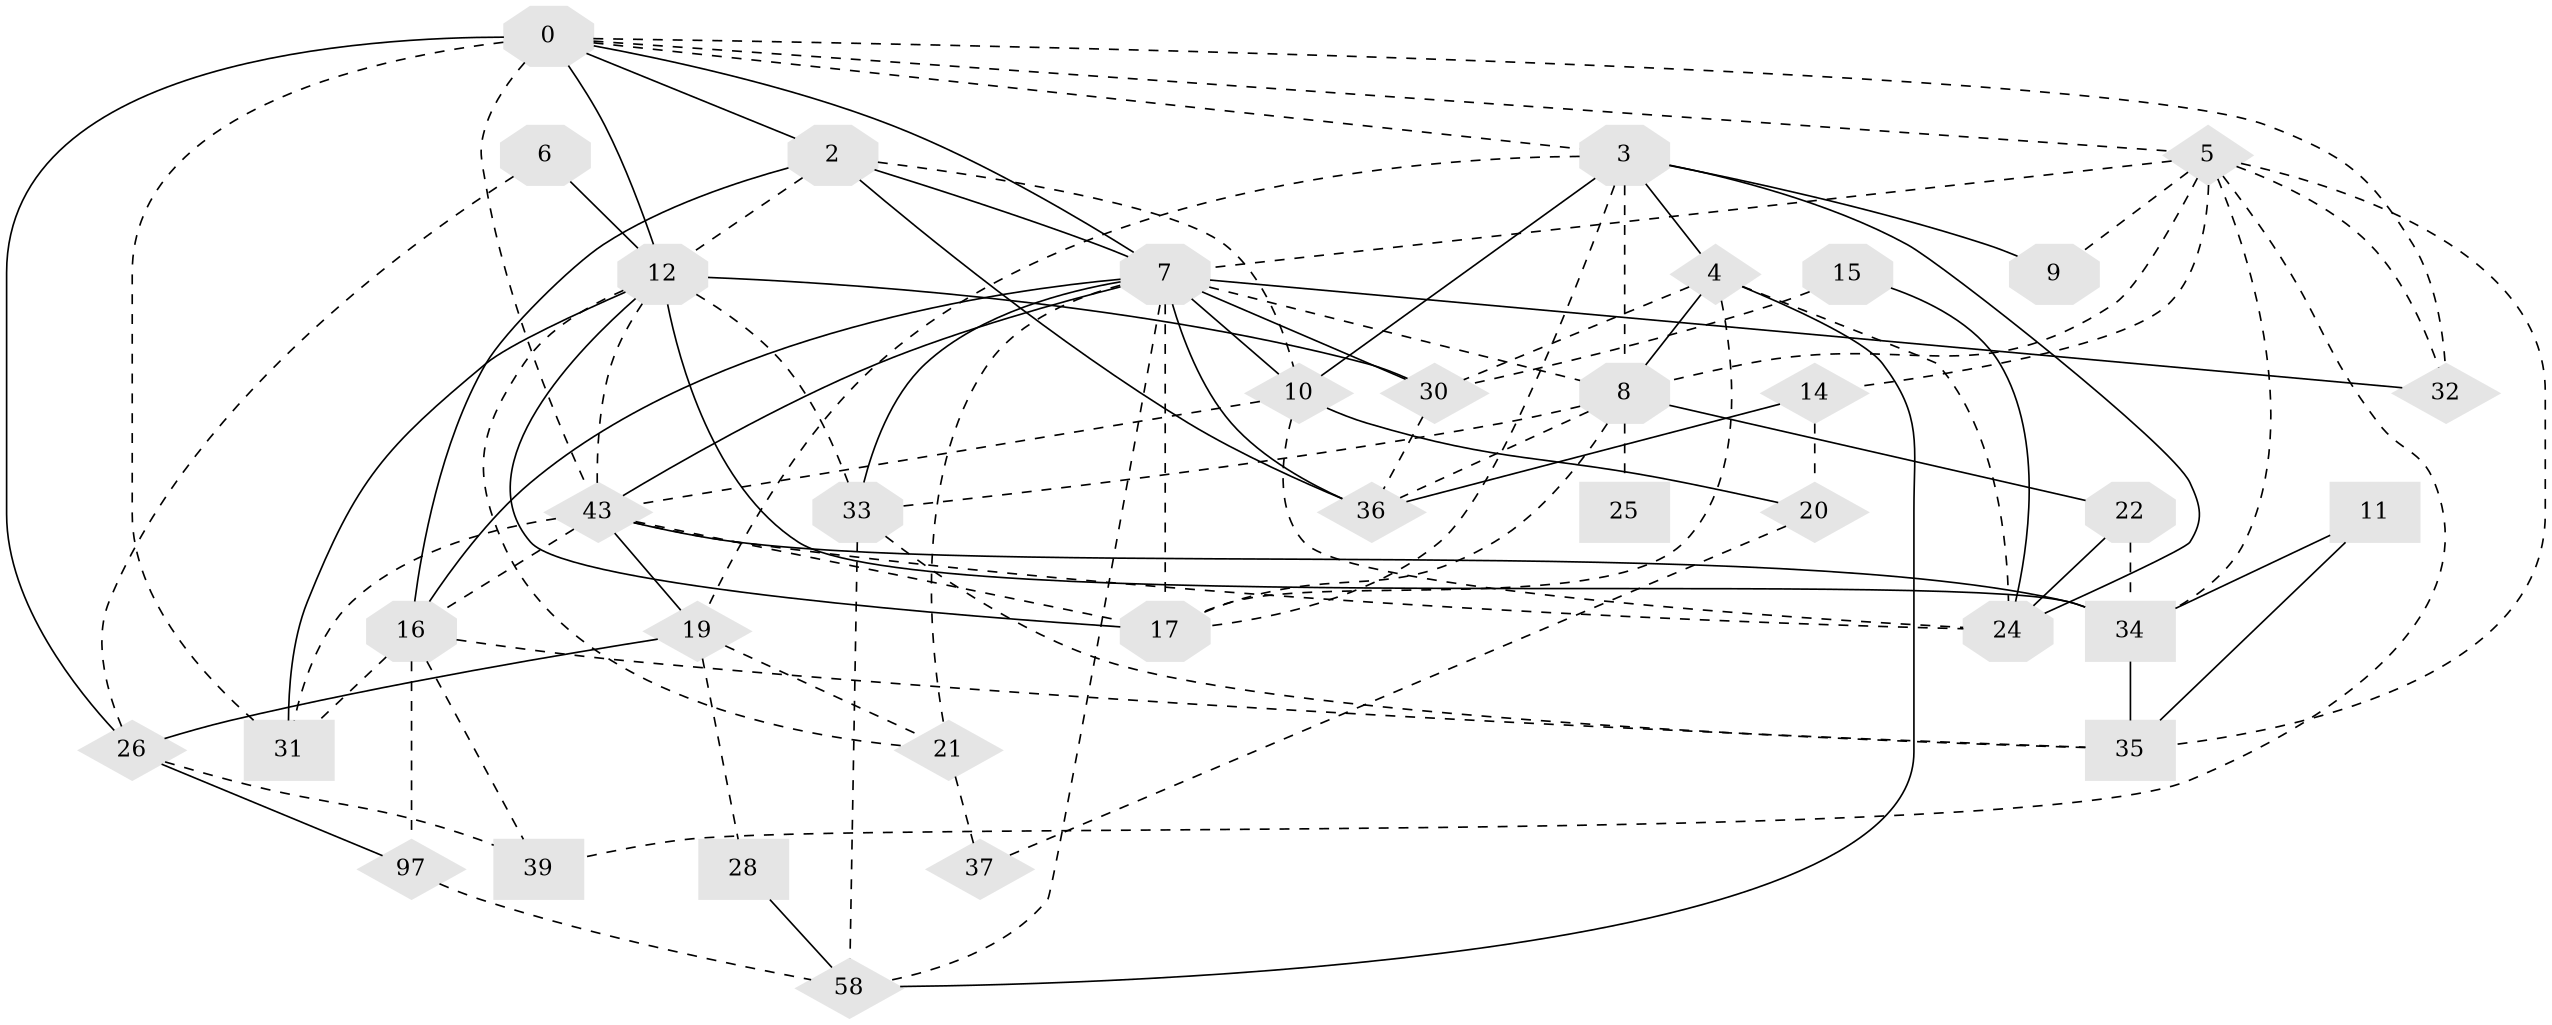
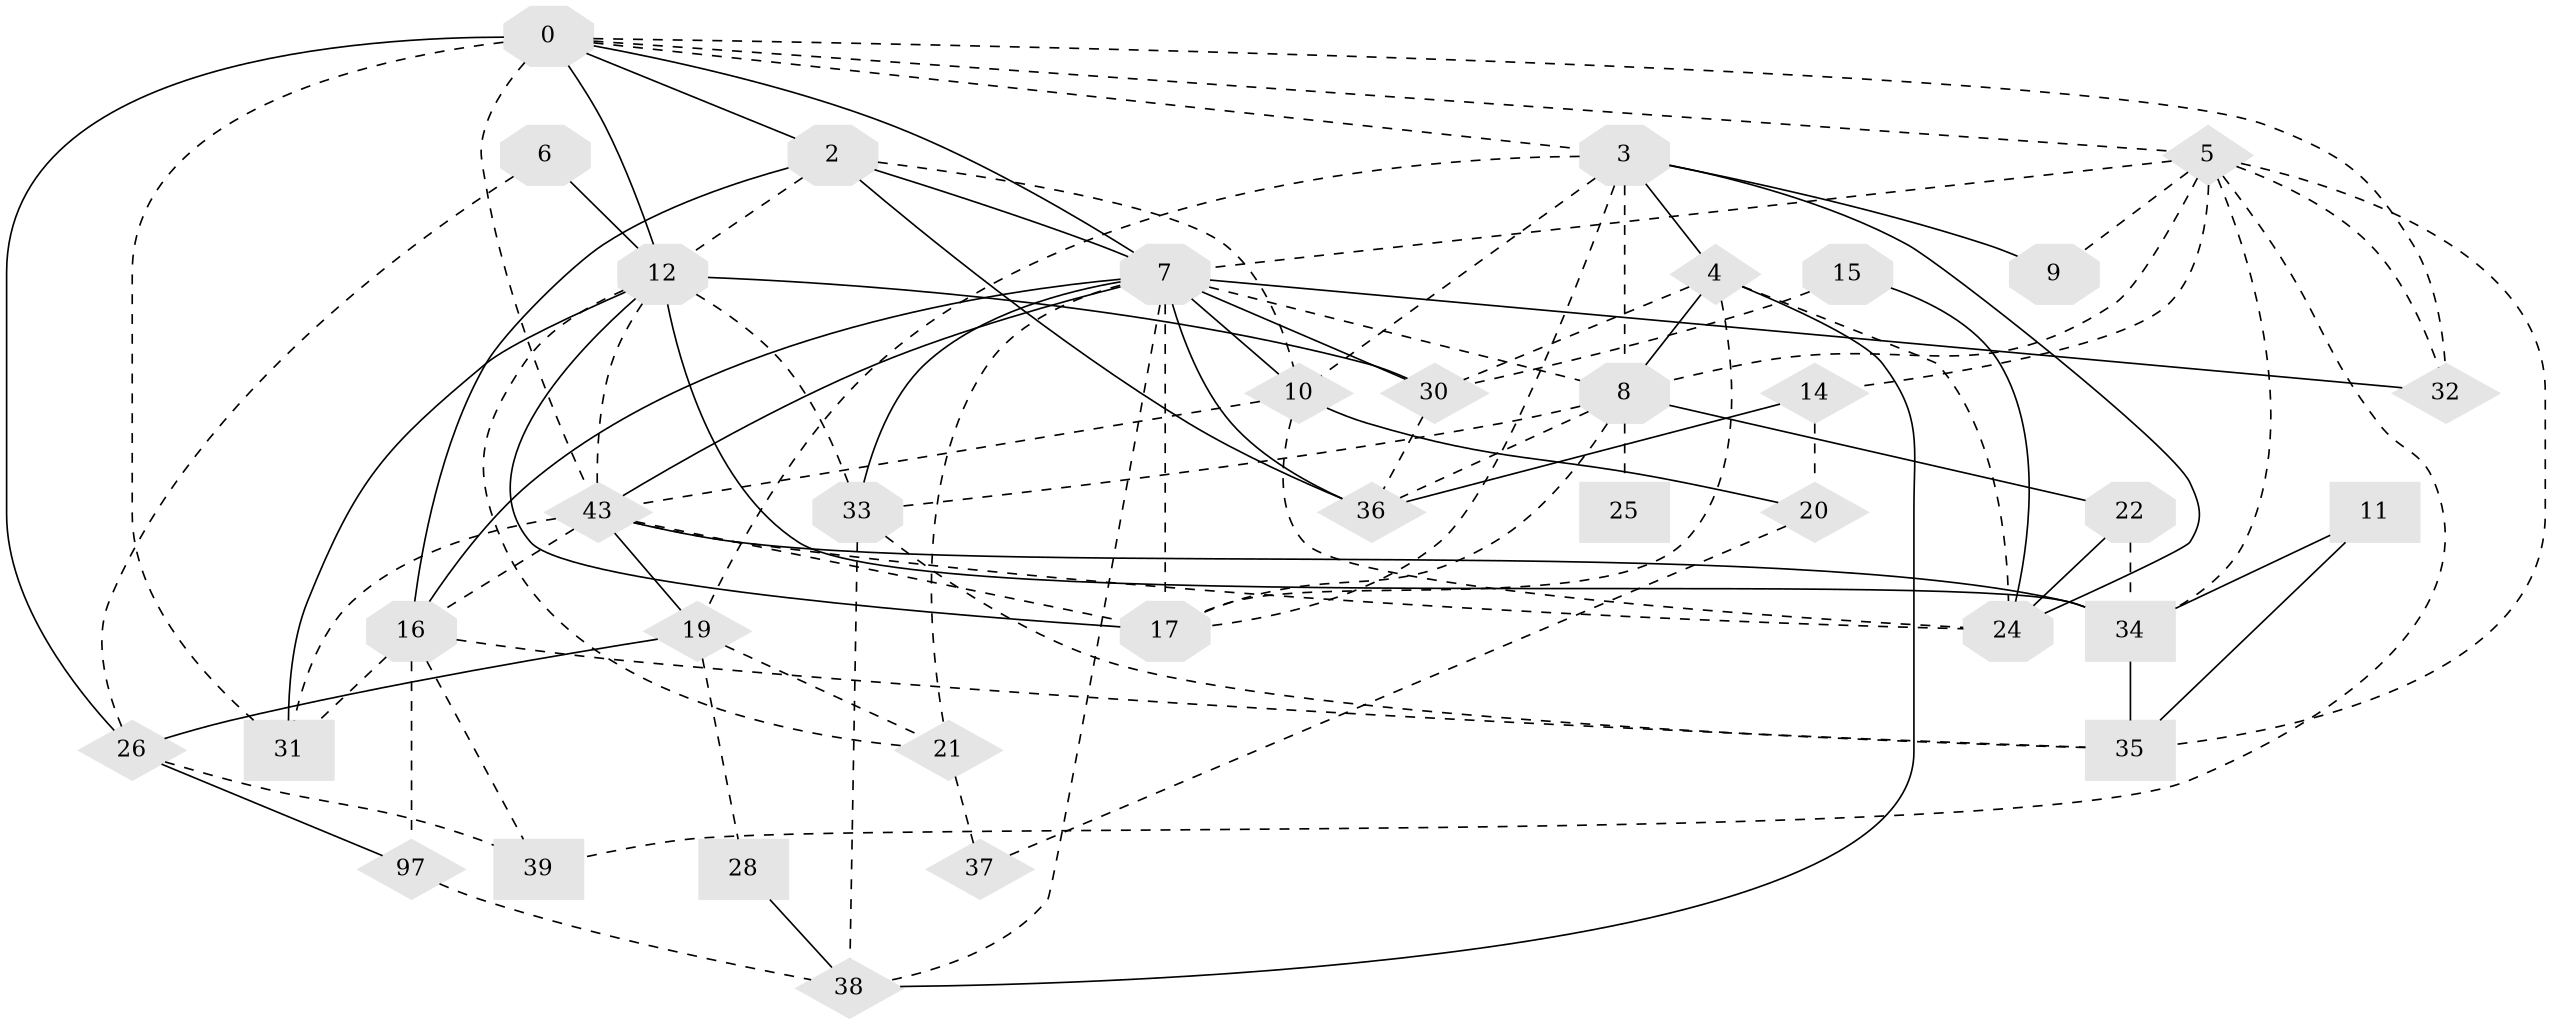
(1458, 277) -> (1458, 277)
(850, 988) -> (850, 988)
